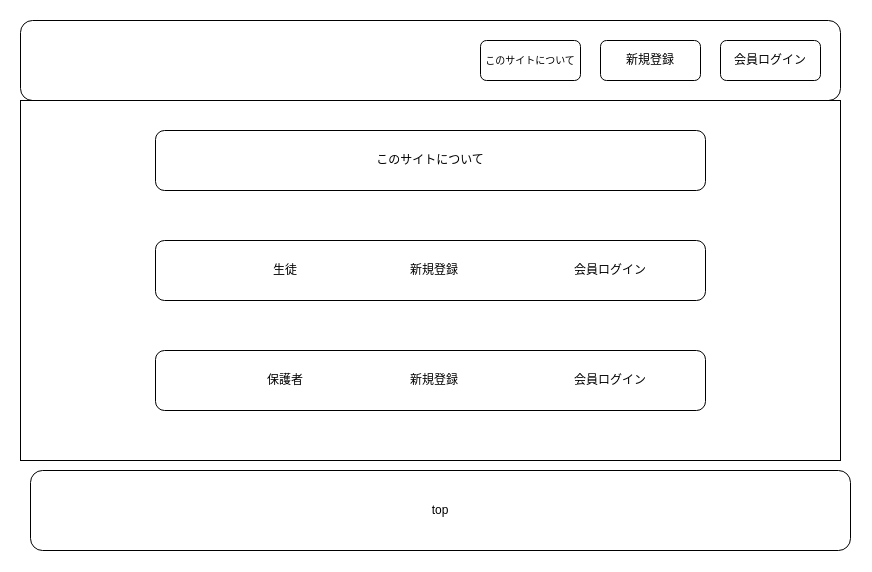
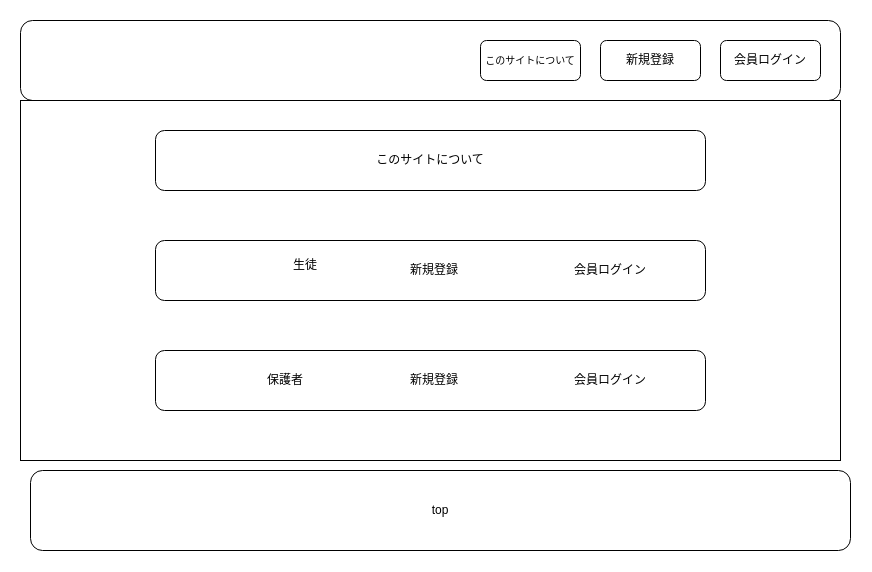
(286, 271) -> (306, 266)
